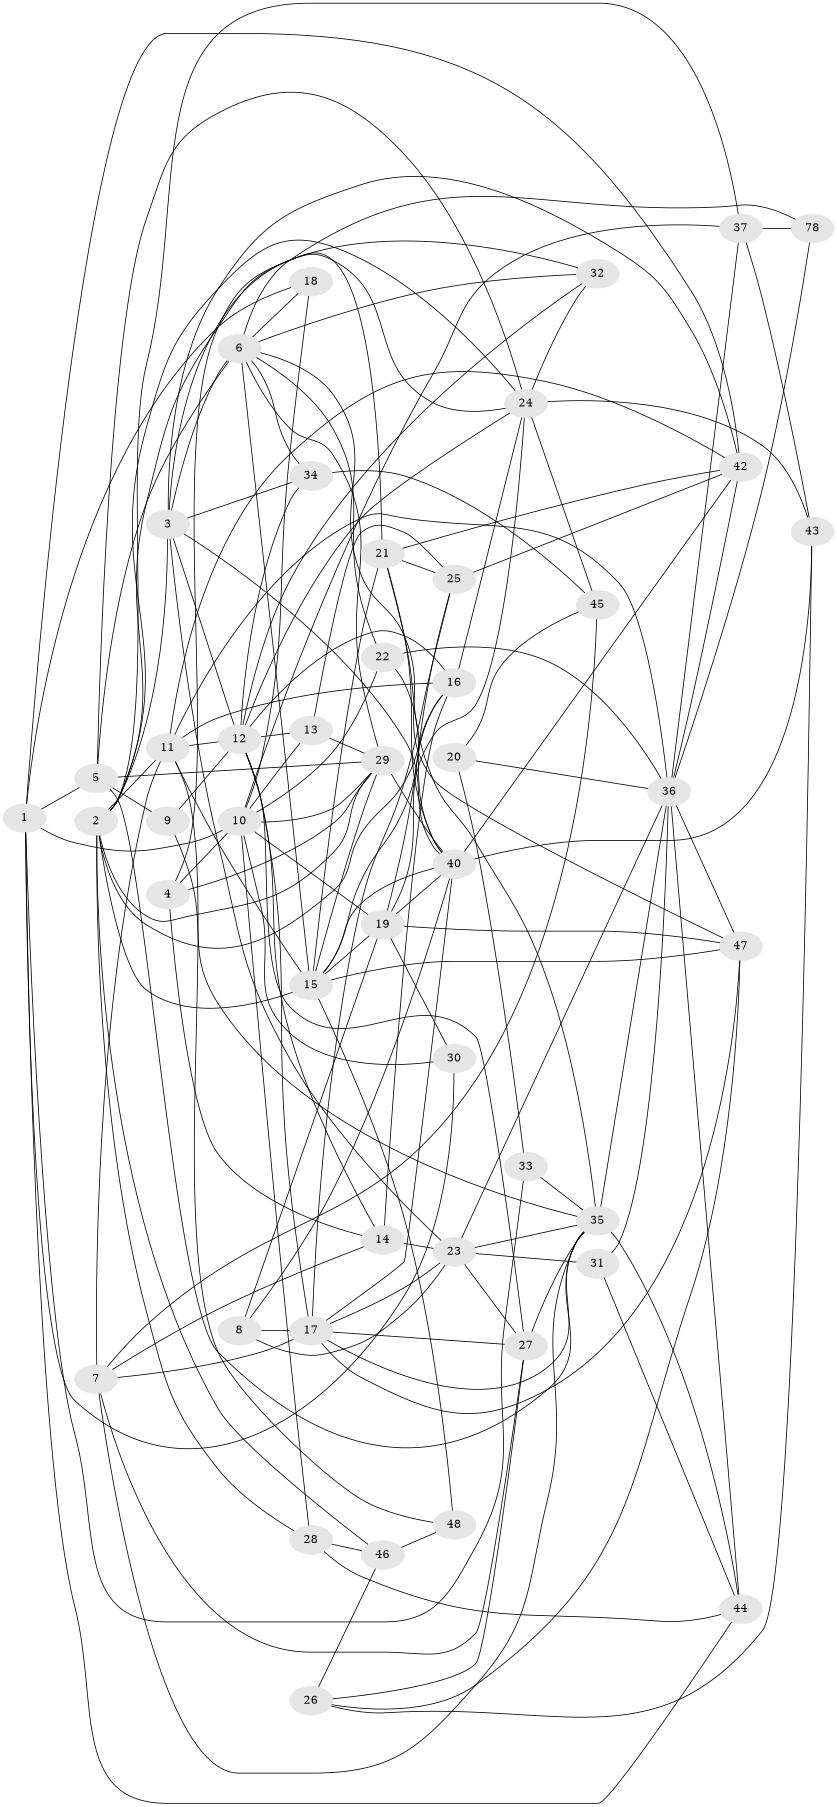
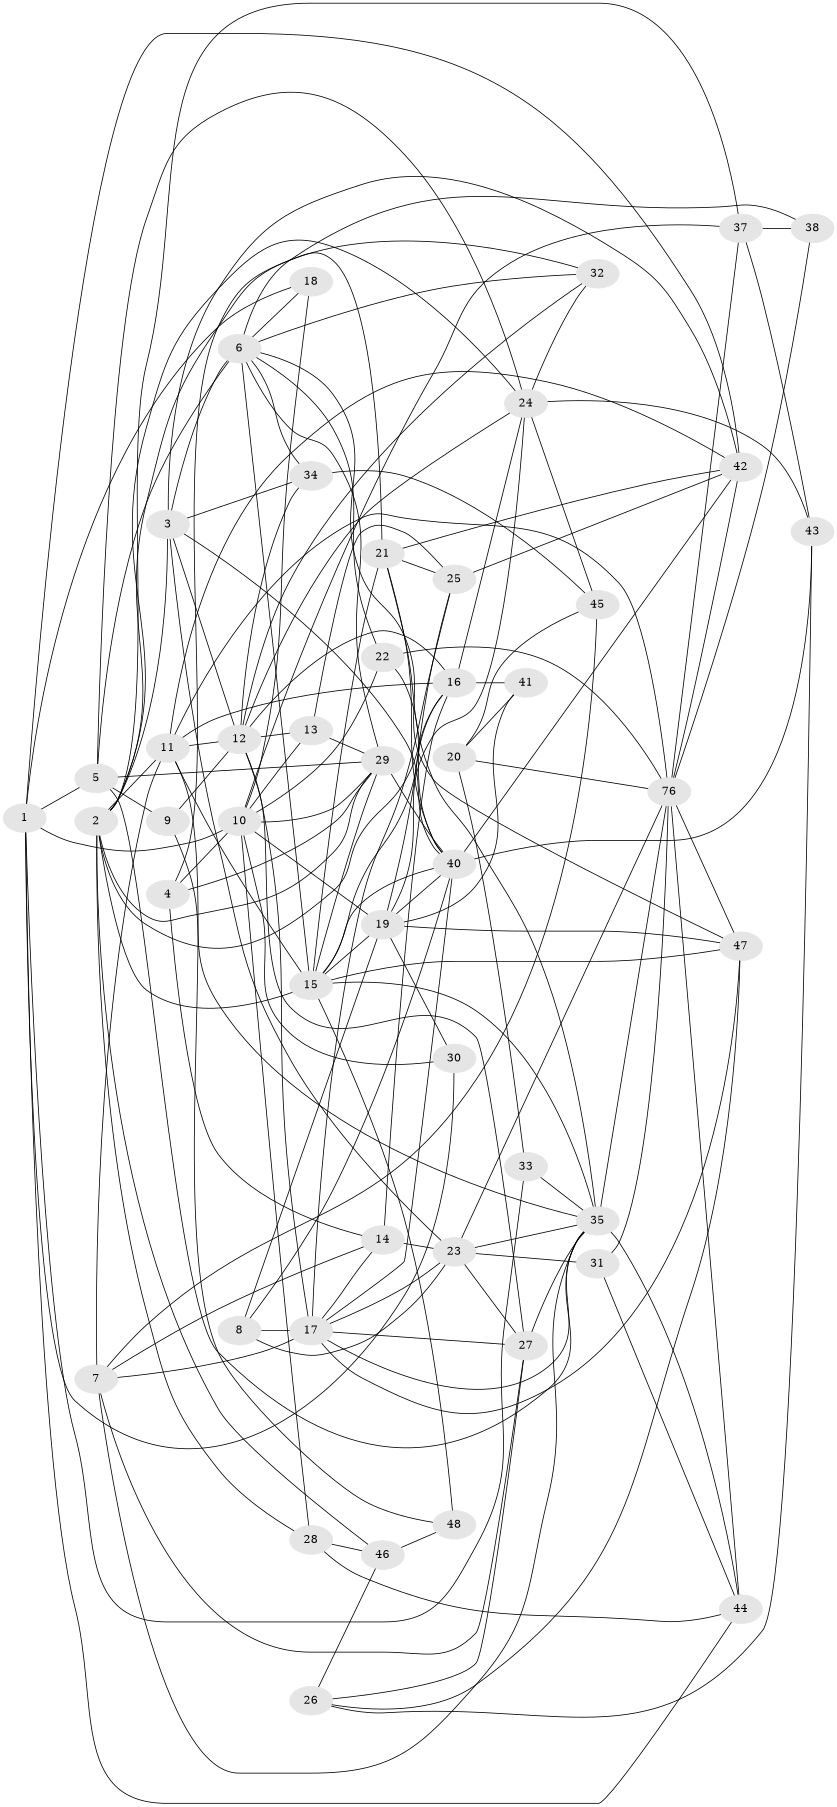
(813, 228) -> (813, 228)
(347, 271) -> none
none -> (526, 683)
(669, 792) -> (669, 792)
(287, 1022) -> (347, 1285)
none -> (494, 1025)
